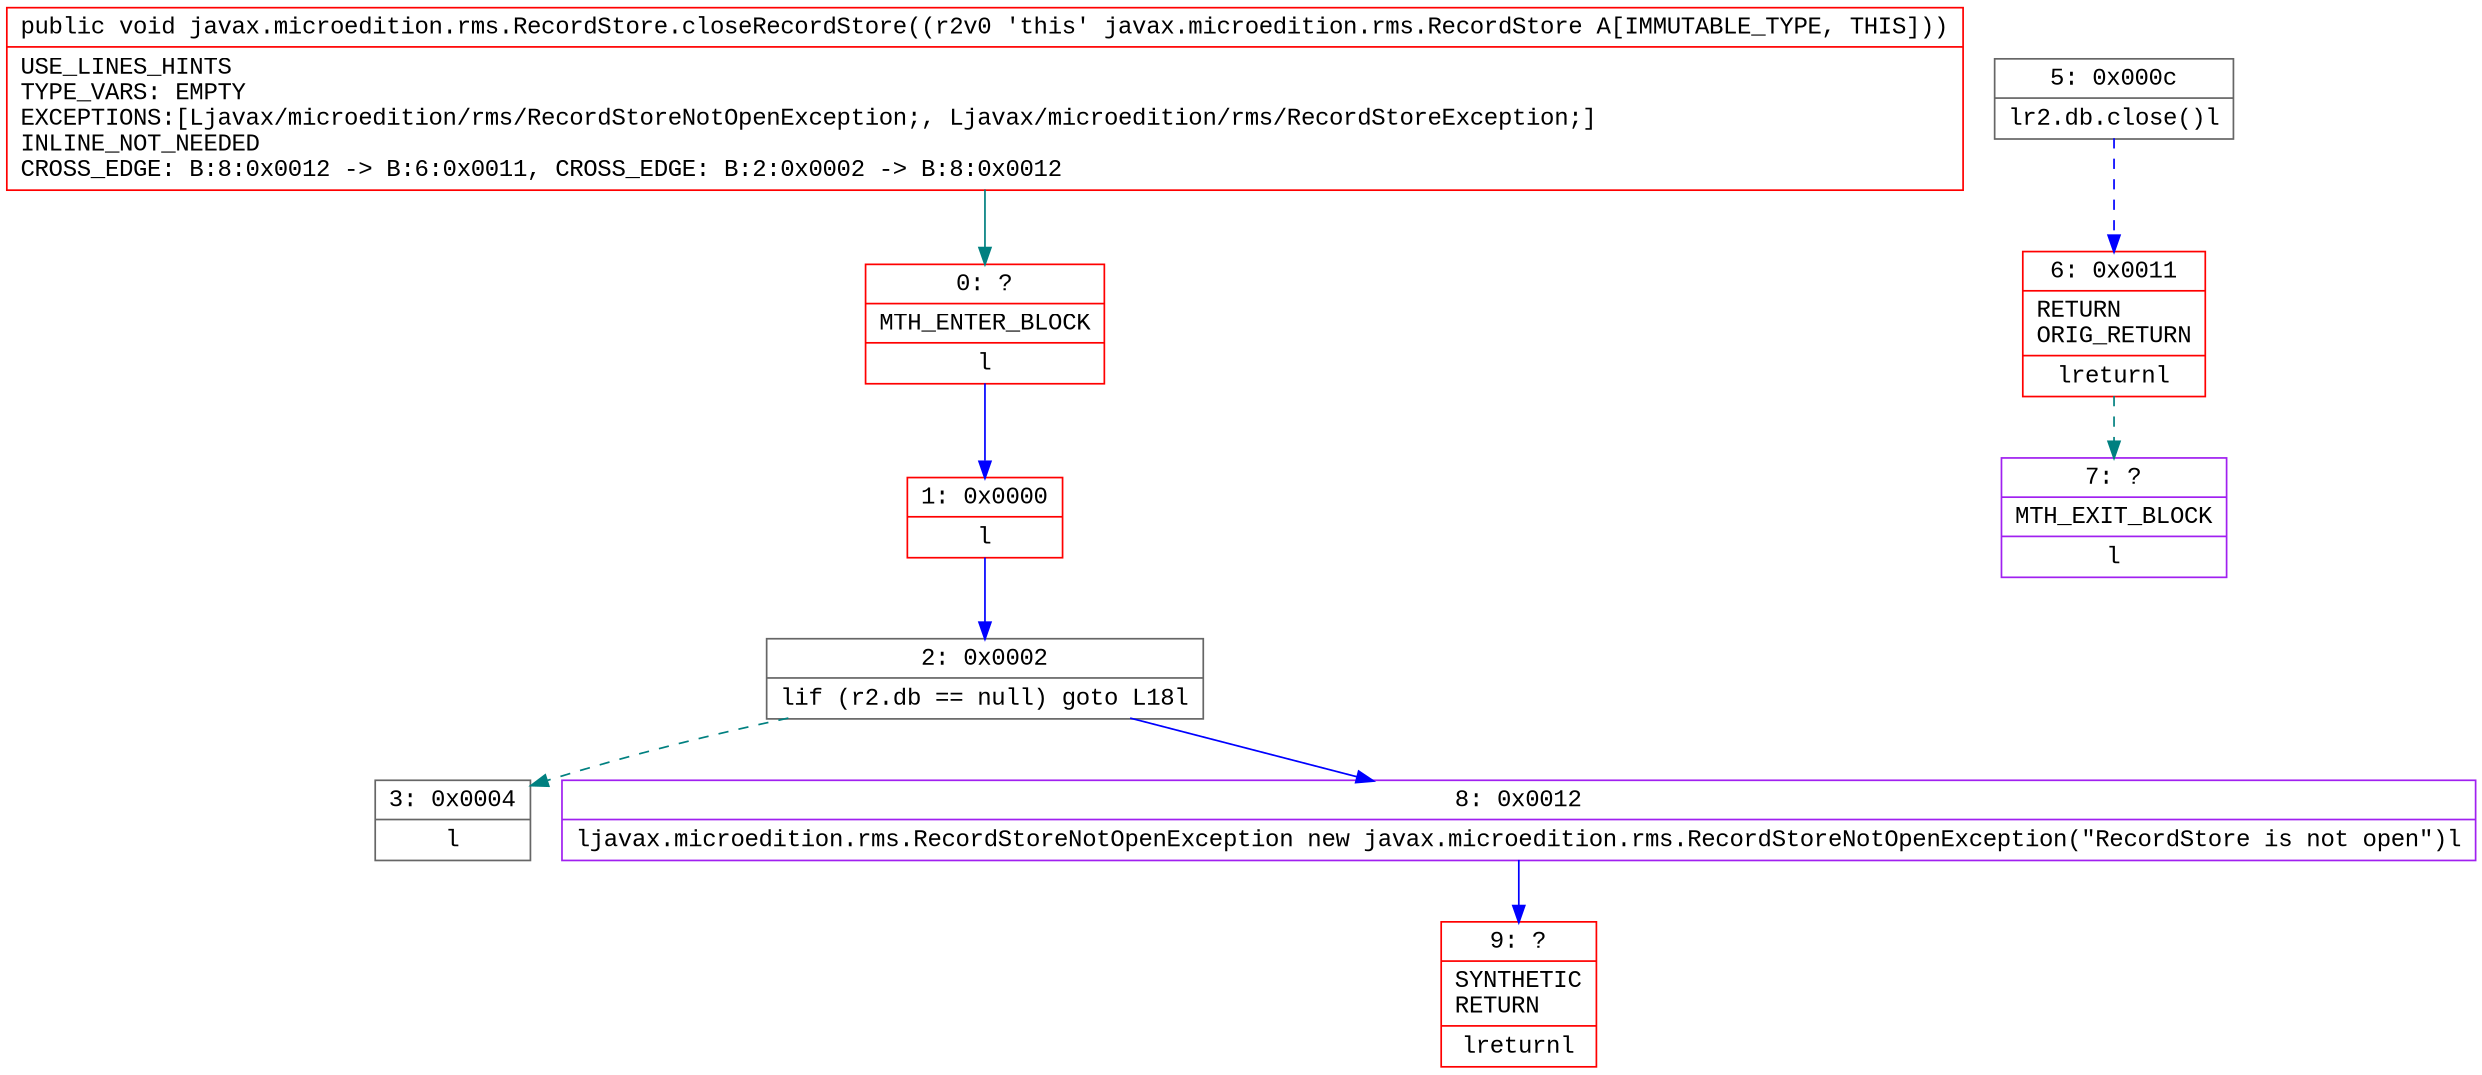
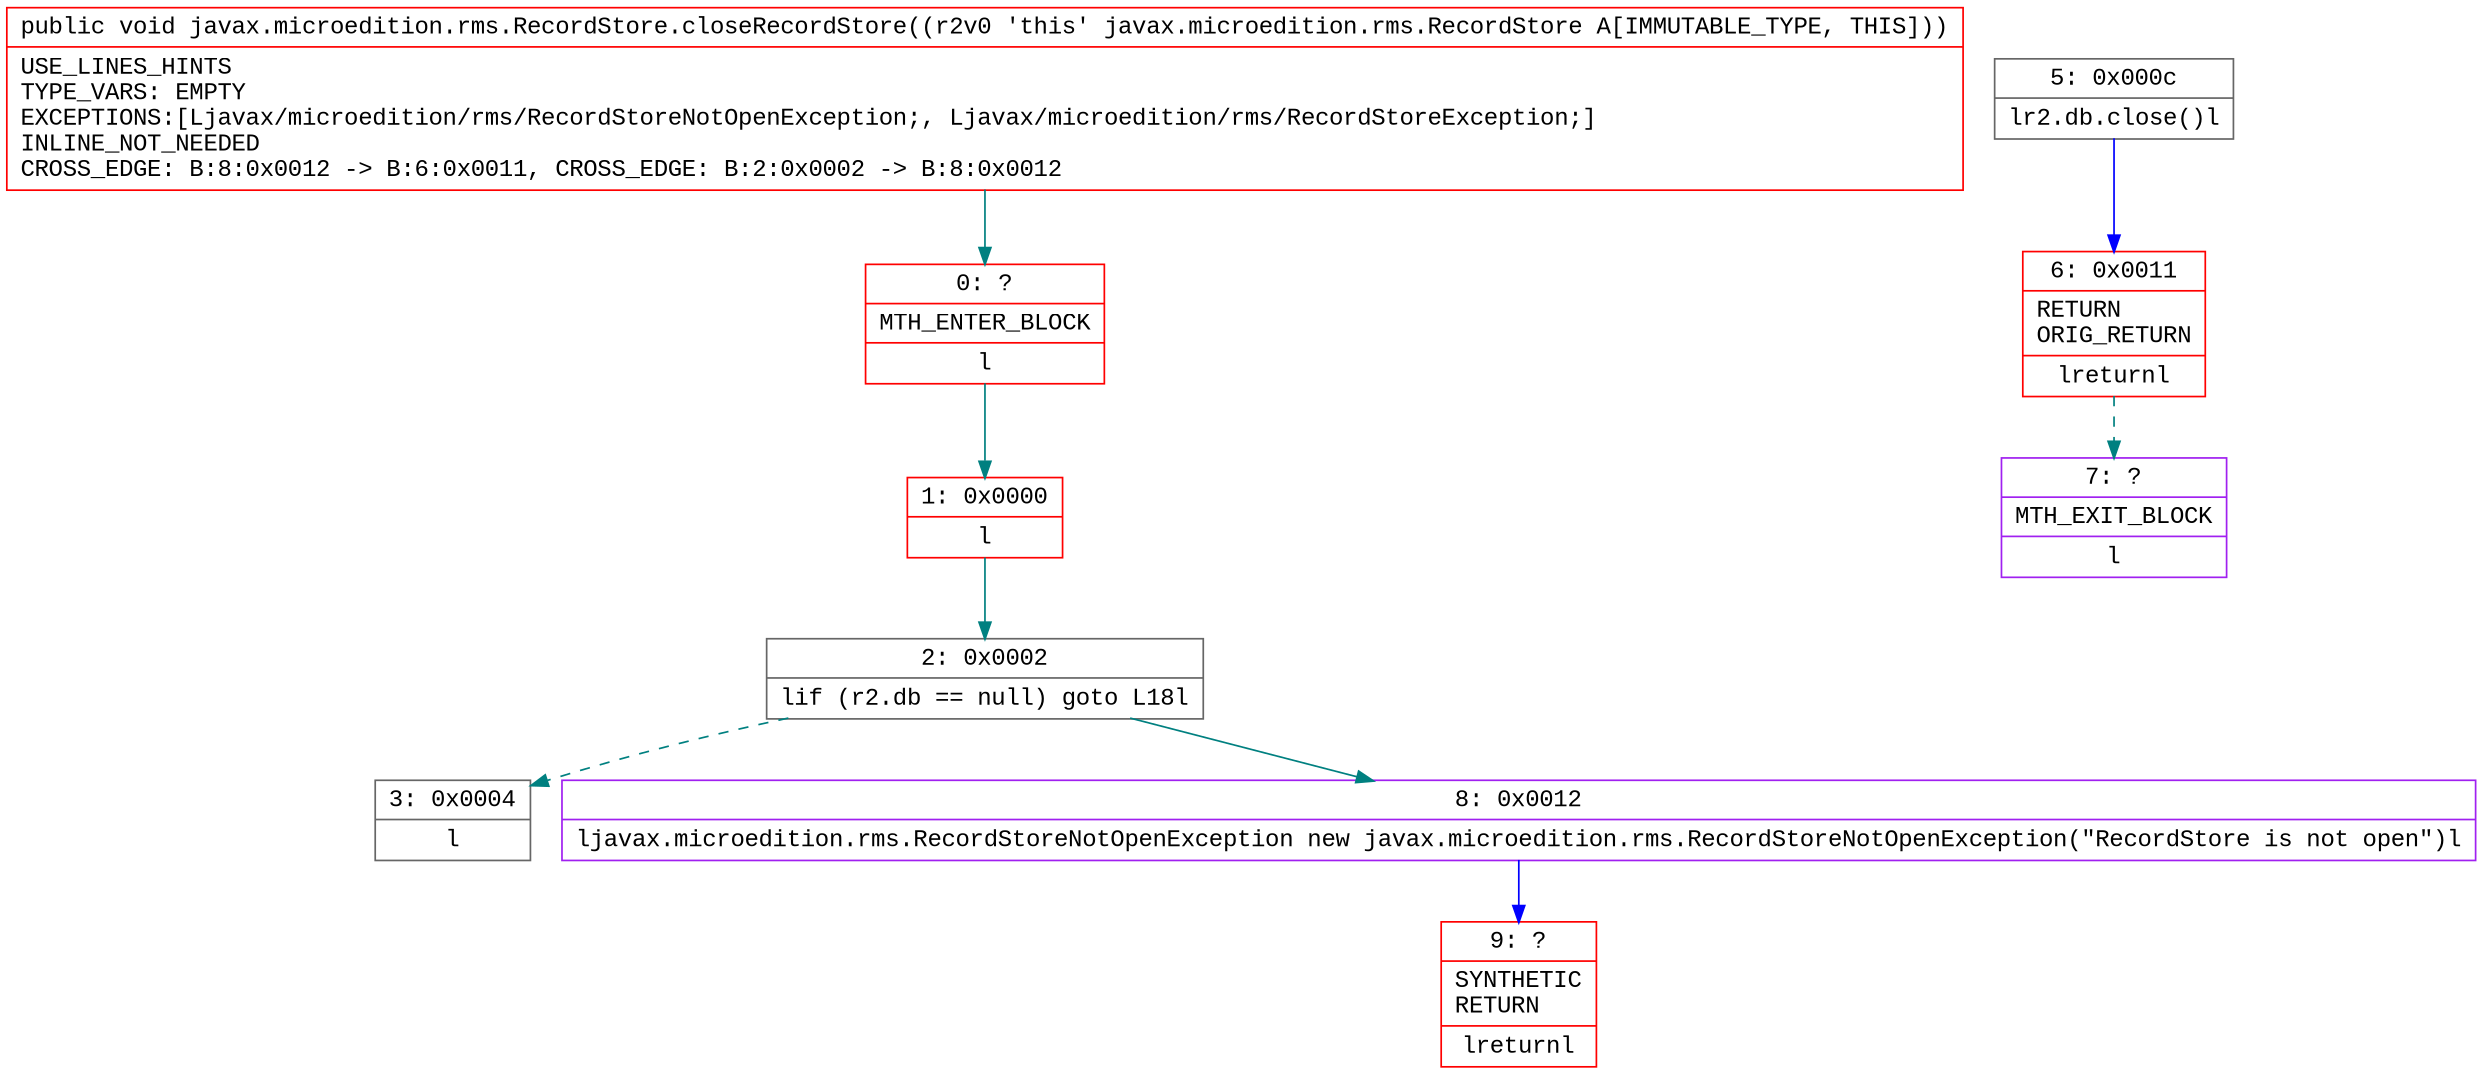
(2114, 187) -> (2114, 187)
(985, 422) -> (985, 422)
(985, 590) -> (985, 590)
(1244, 747) -> (1244, 747)
